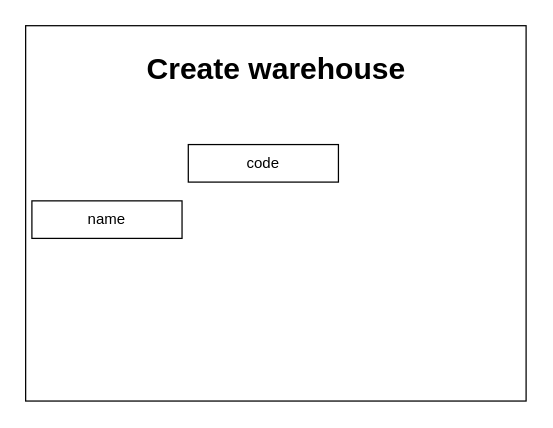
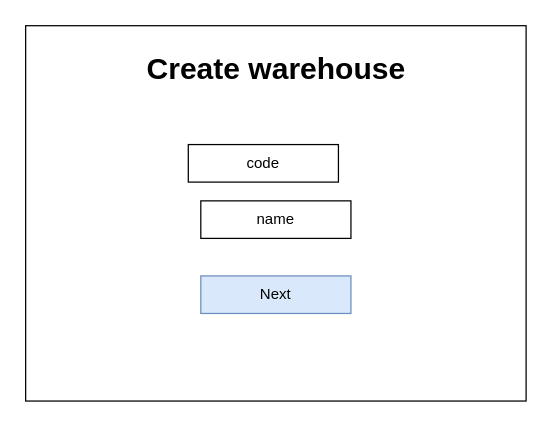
(107, 219) -> (276, 219)
none -> (276, 294)
